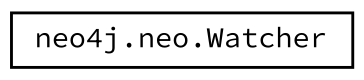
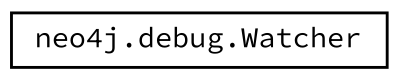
(182, 40) -> (199, 40)
